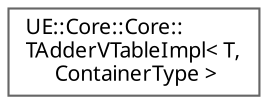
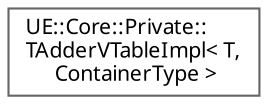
(134, 52) -> (134, 52)
